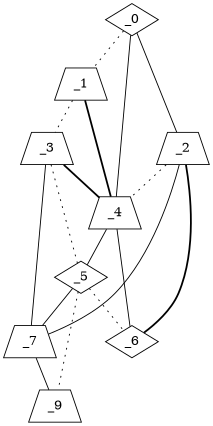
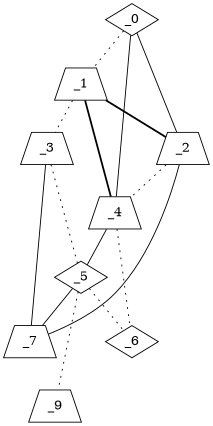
(82, 181) -> none
(188, 256) -> (136, 119)
(123, 275) -> (123, 275)
(43, 374) -> none
